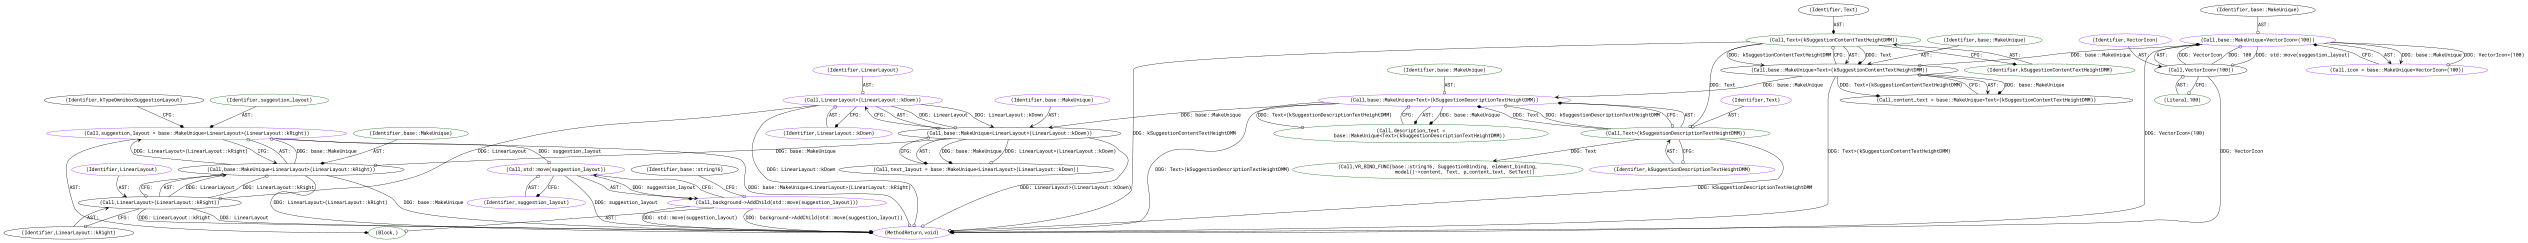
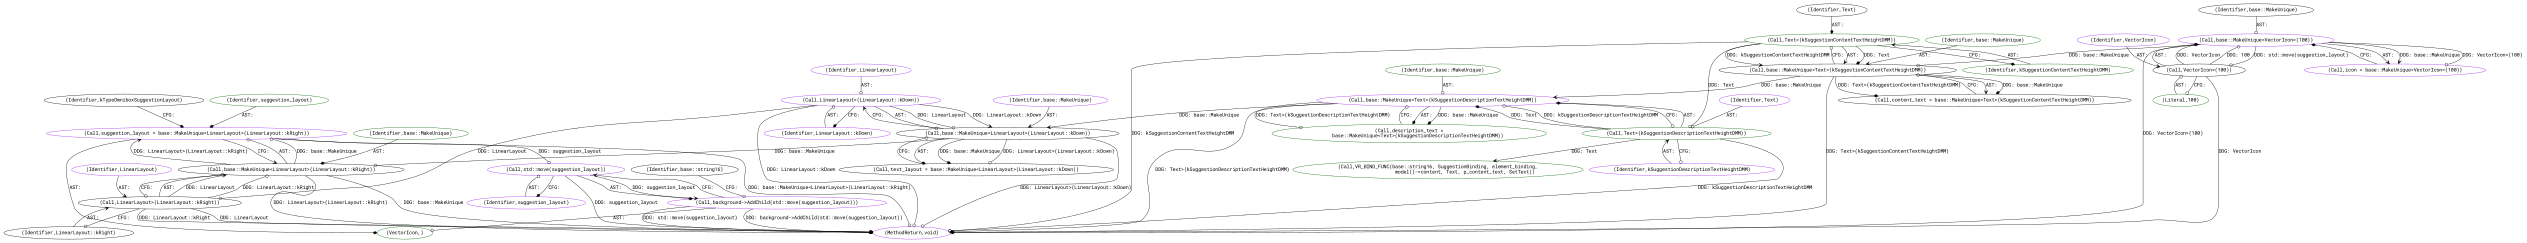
(387, 233) -> (405, 233)
